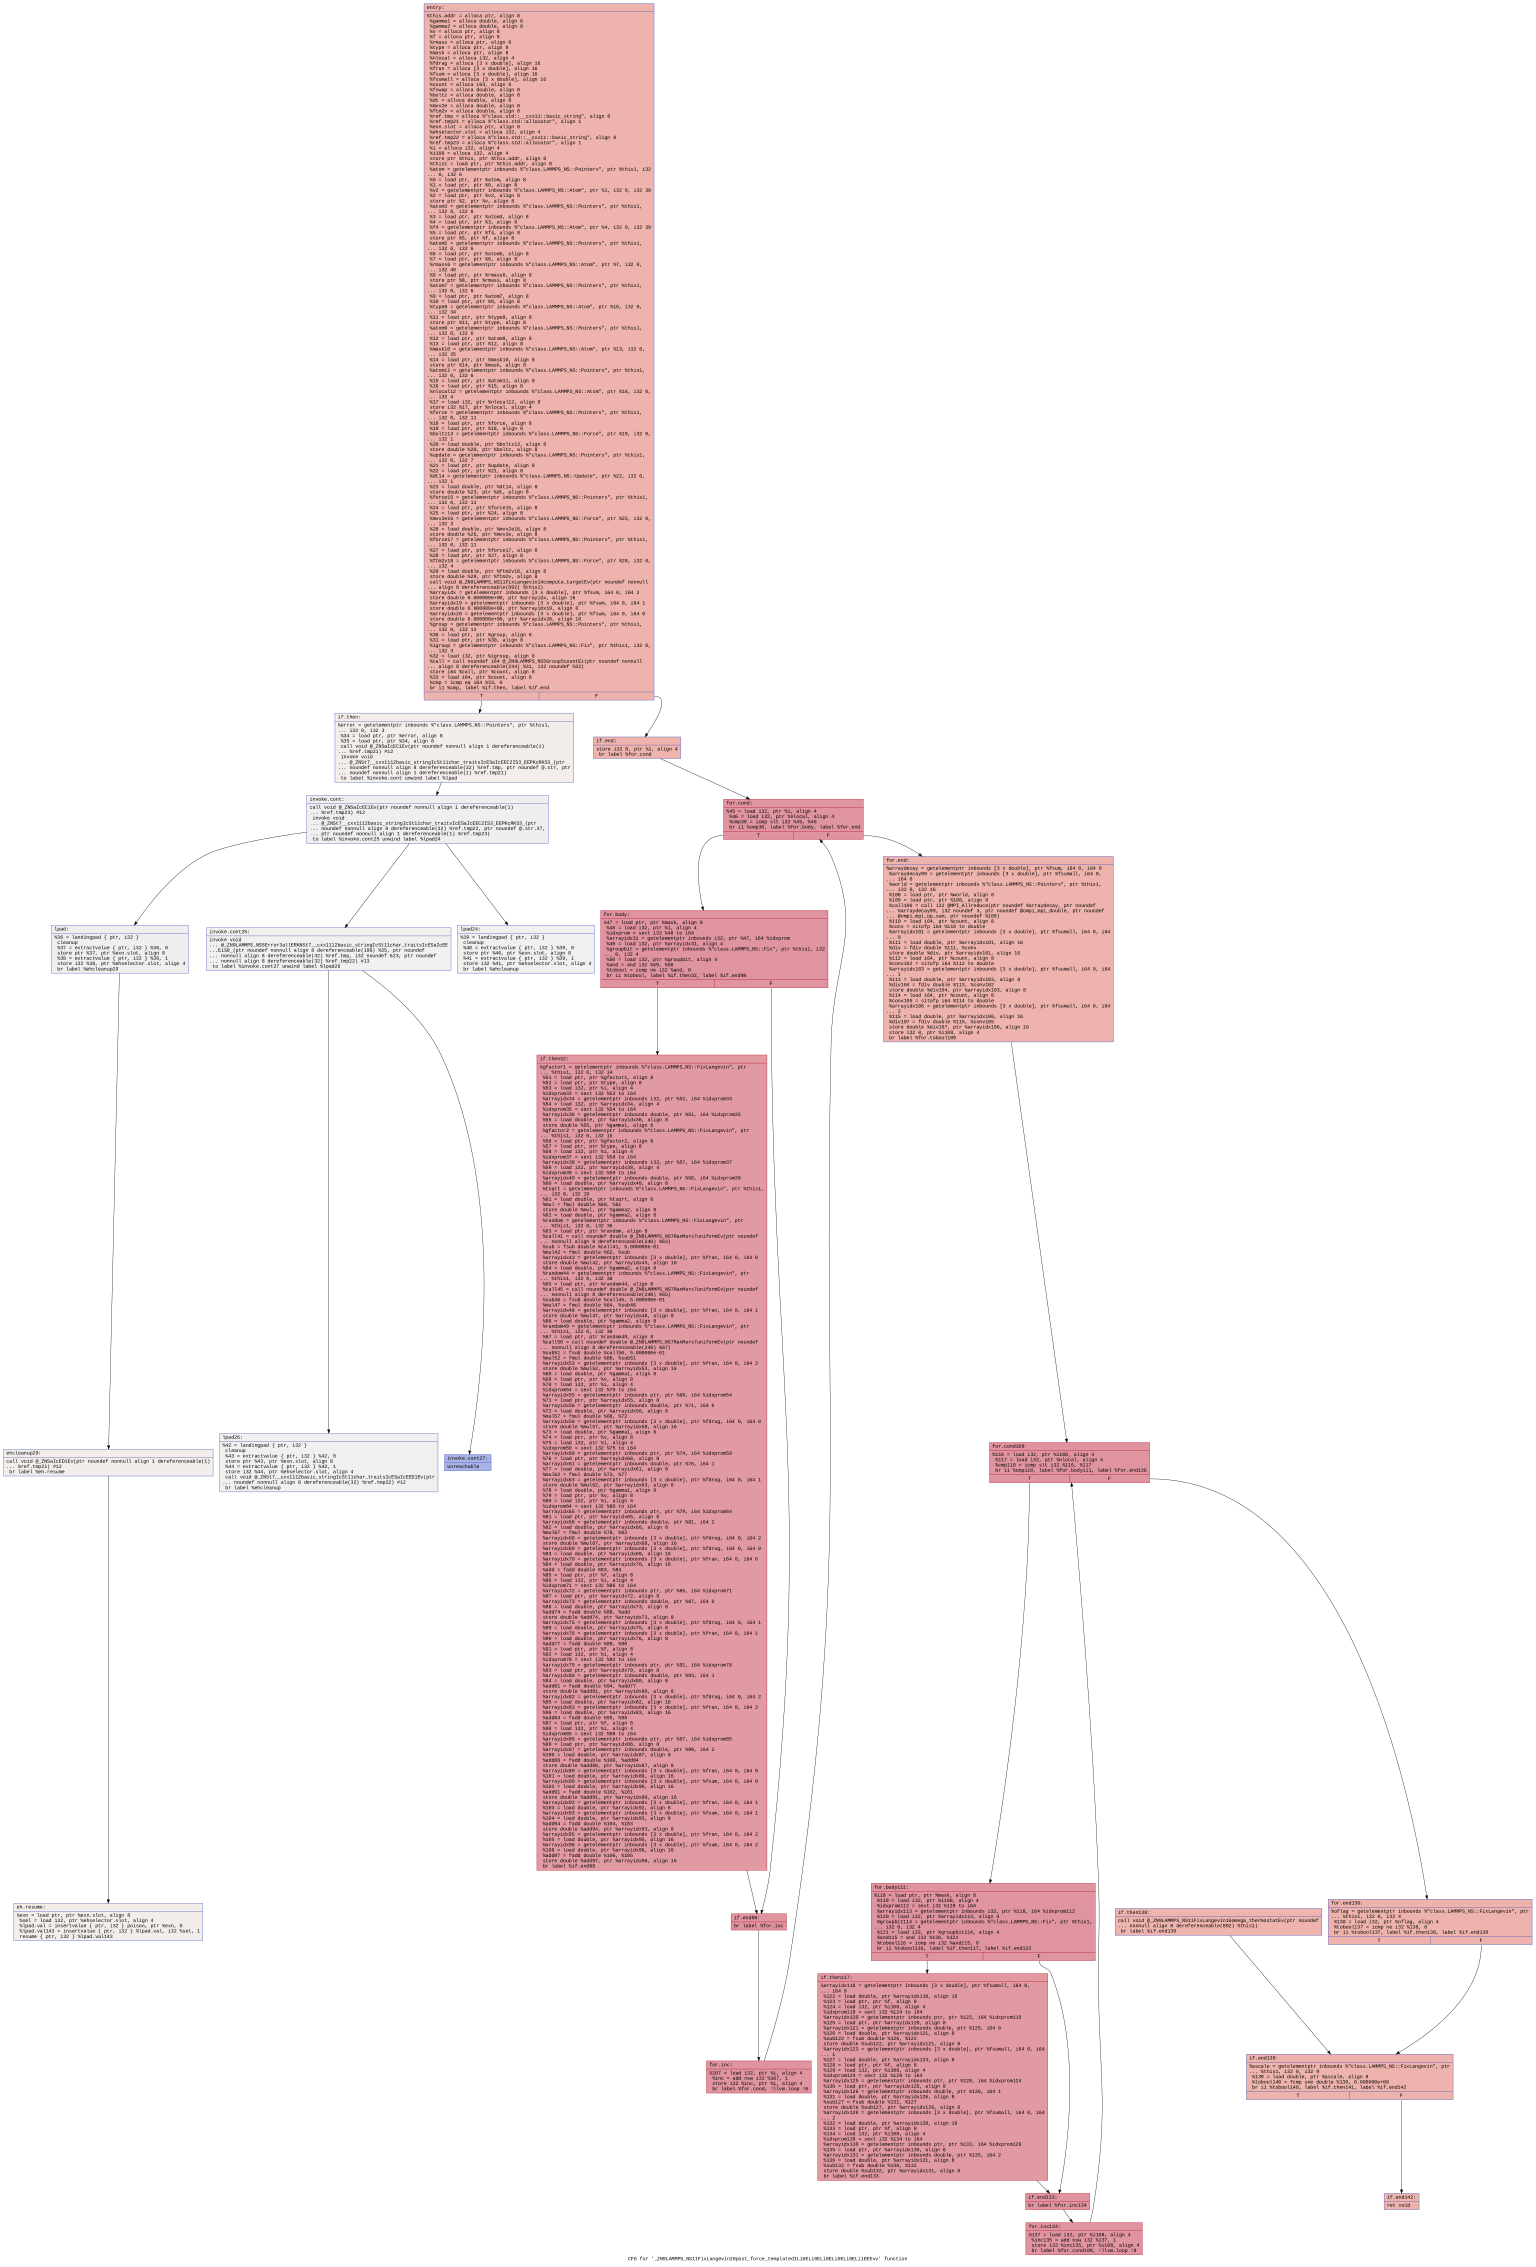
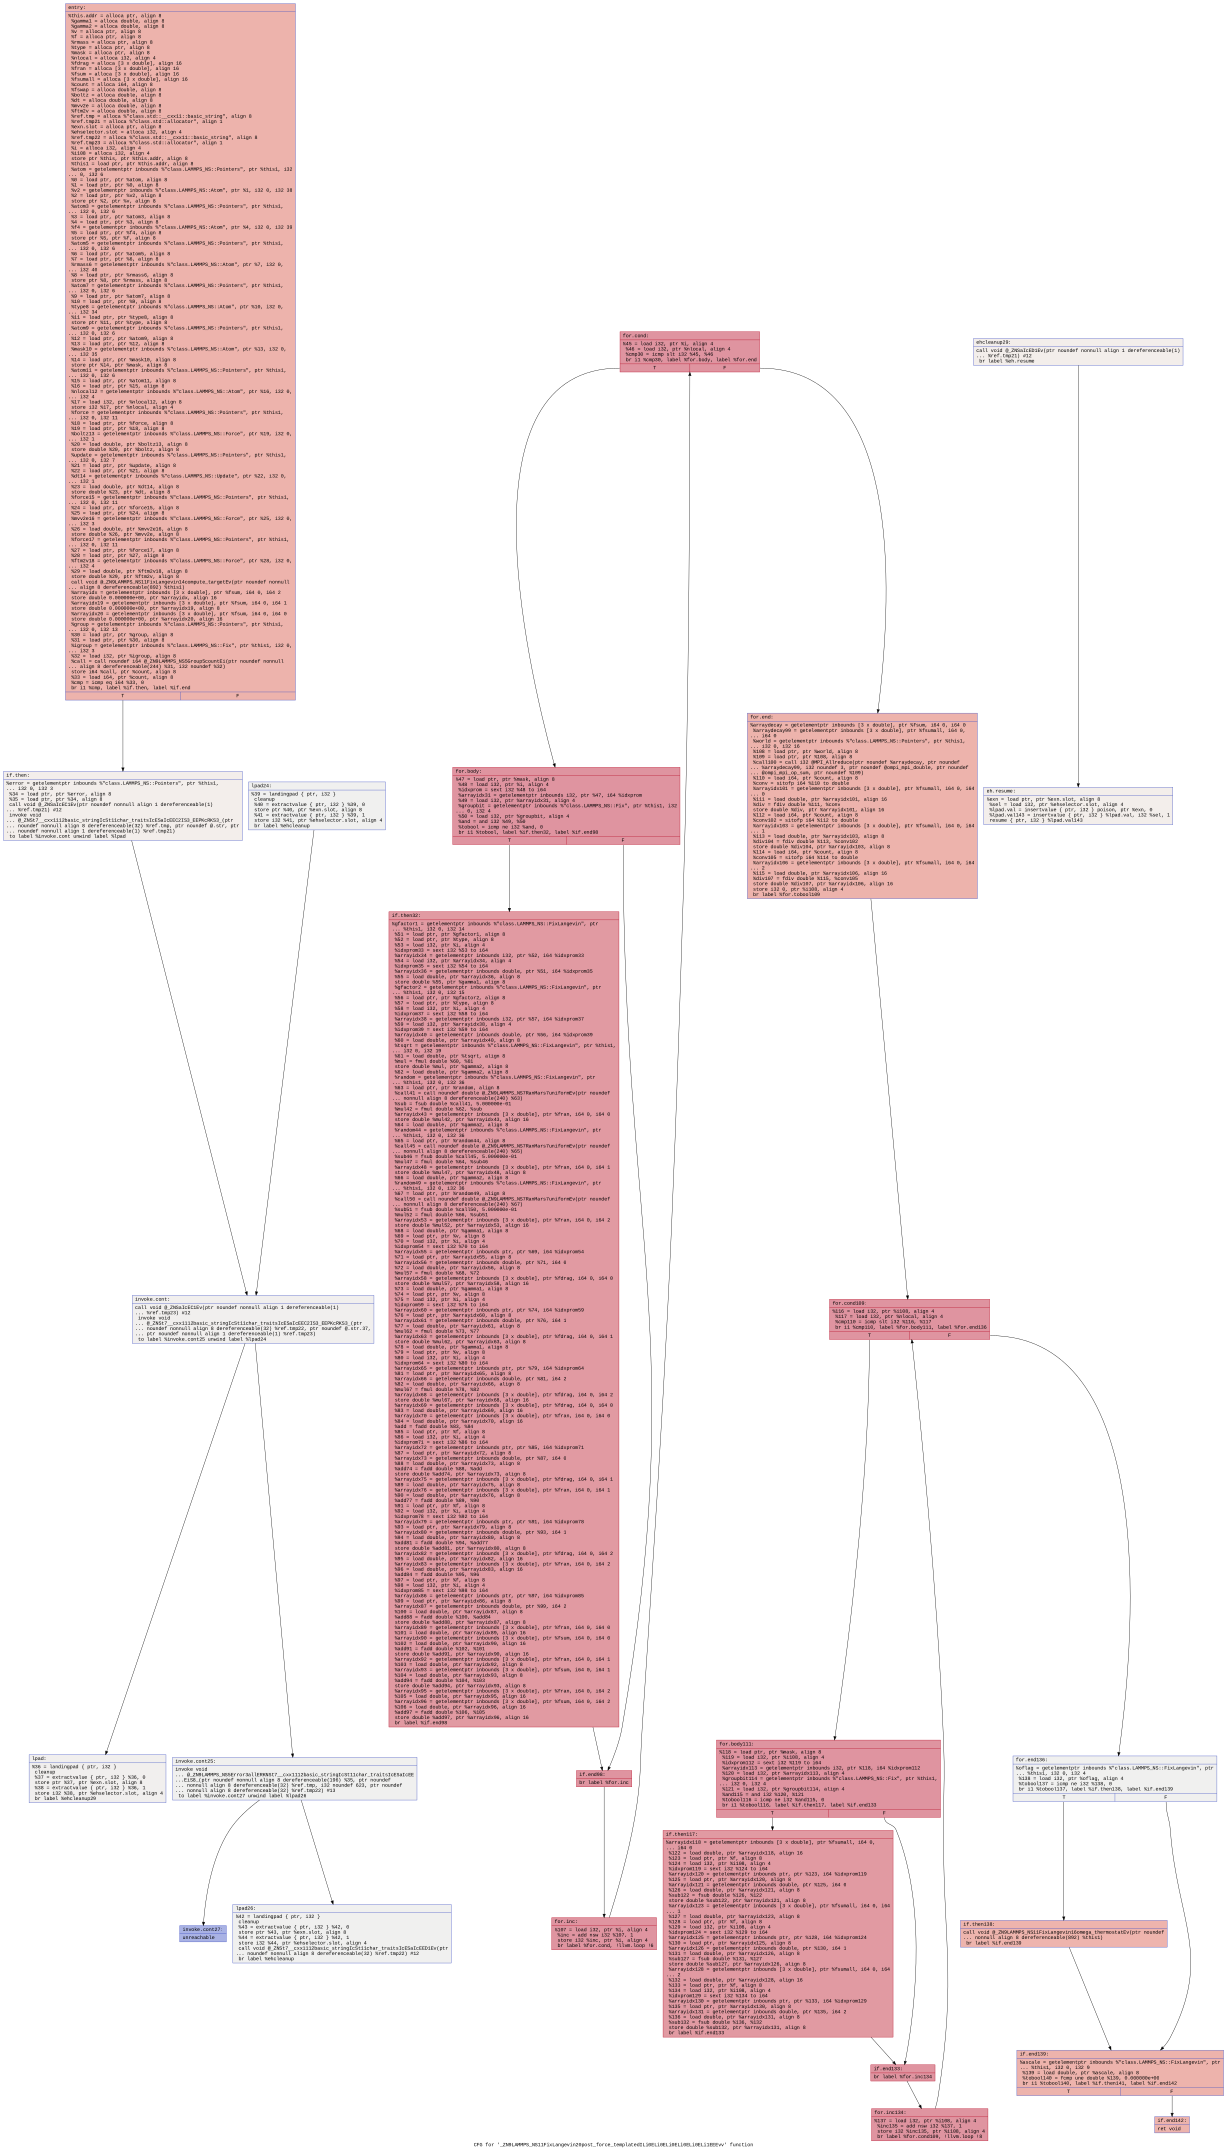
(637, 748) -> none
(476, 883) -> (285, 1061)
(114, 1209) -> none
none -> (1064, 1859)
(1430, 1922) -> (1115, 1779)
